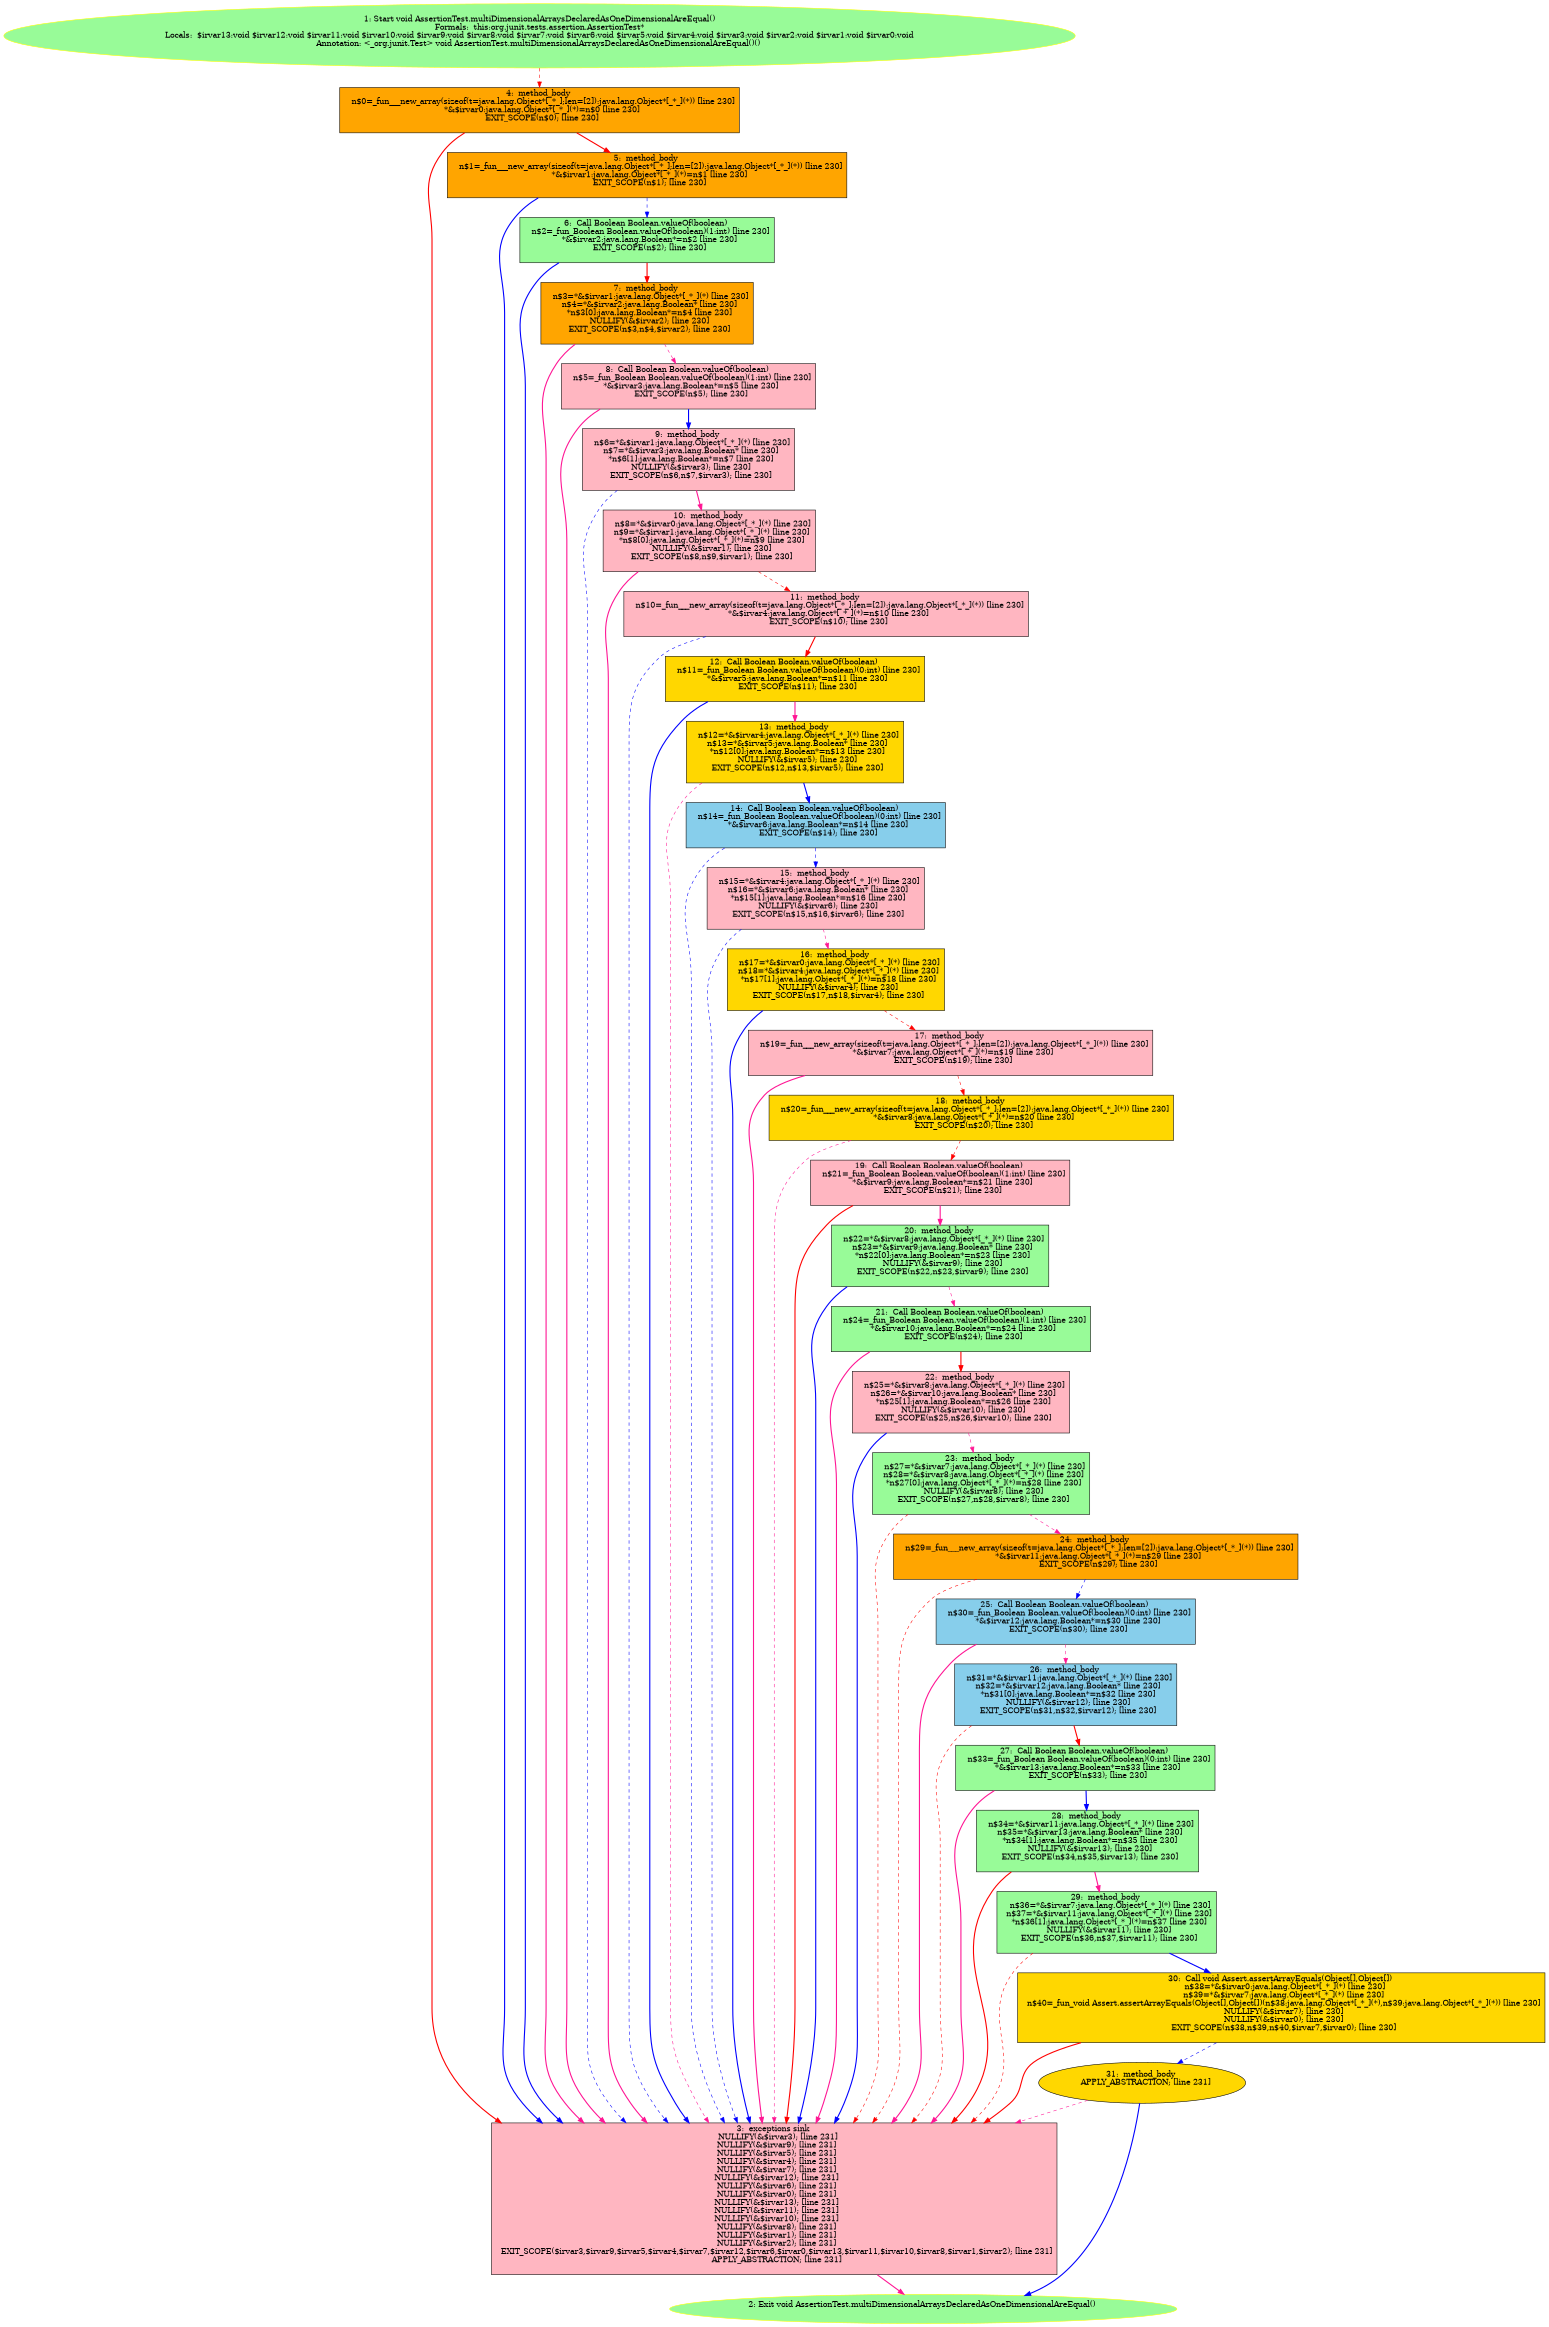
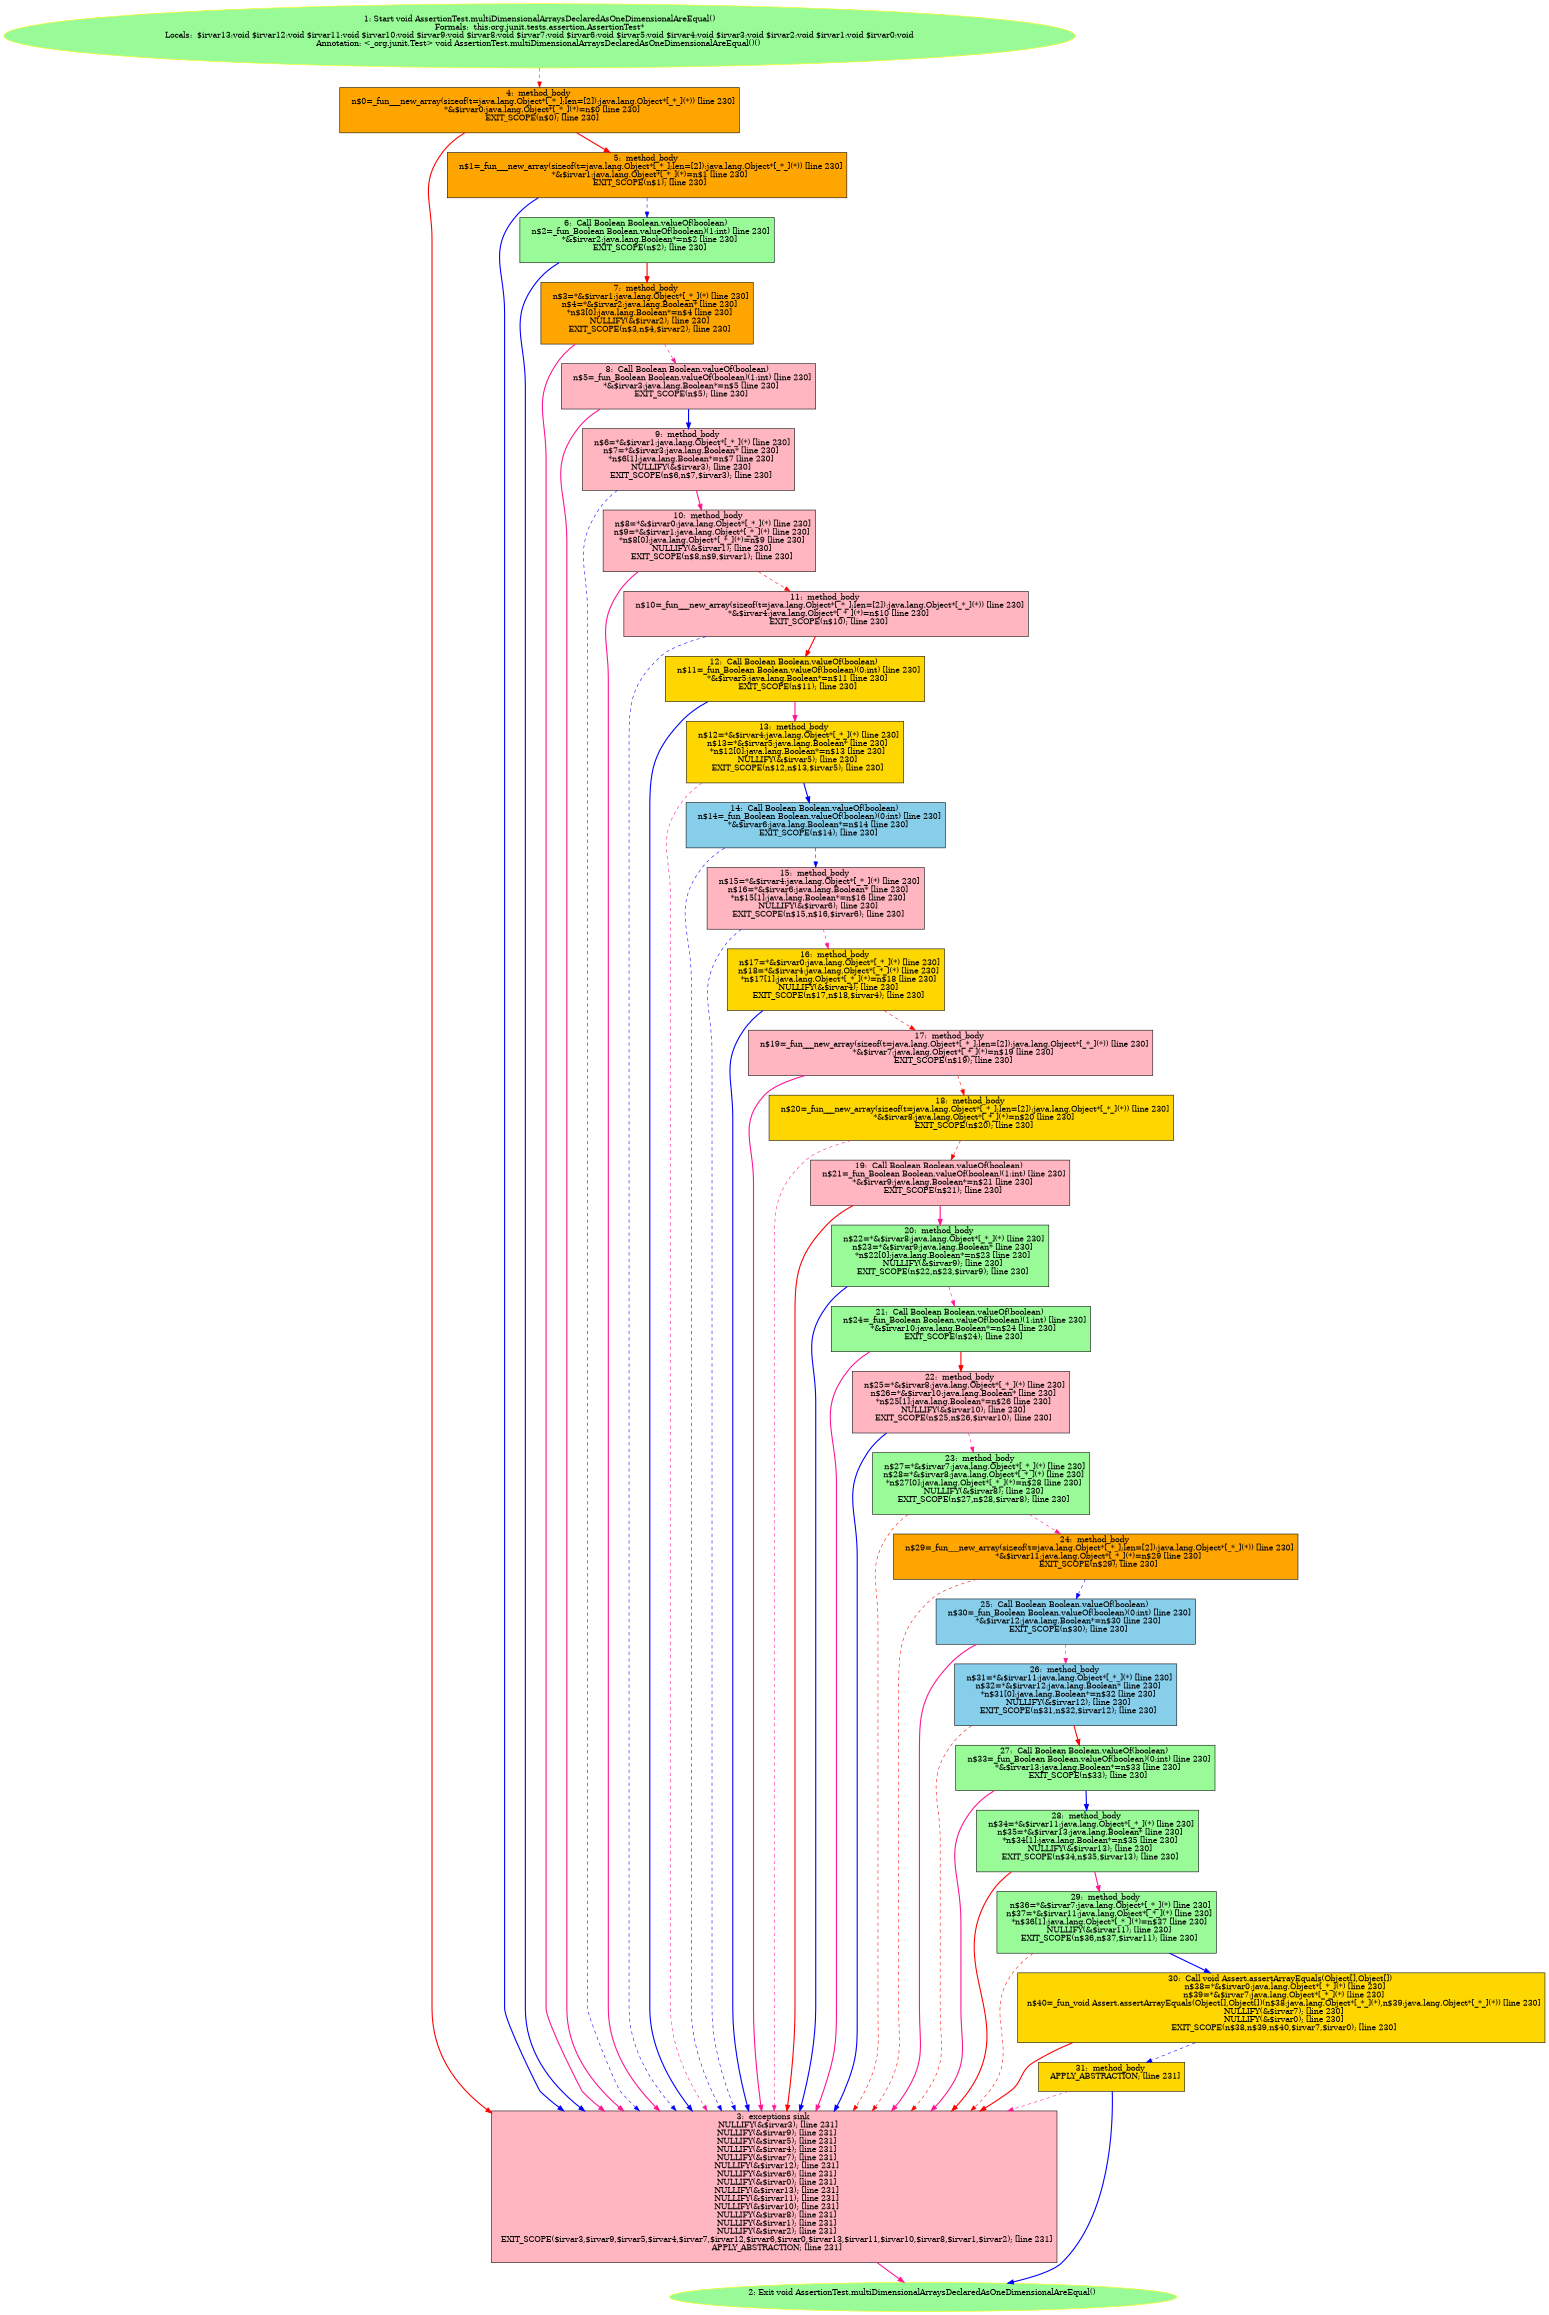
(1142, 2083) -> (1112, 2077)
